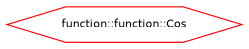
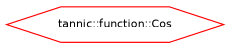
(124, 25) -> (115, 25)
